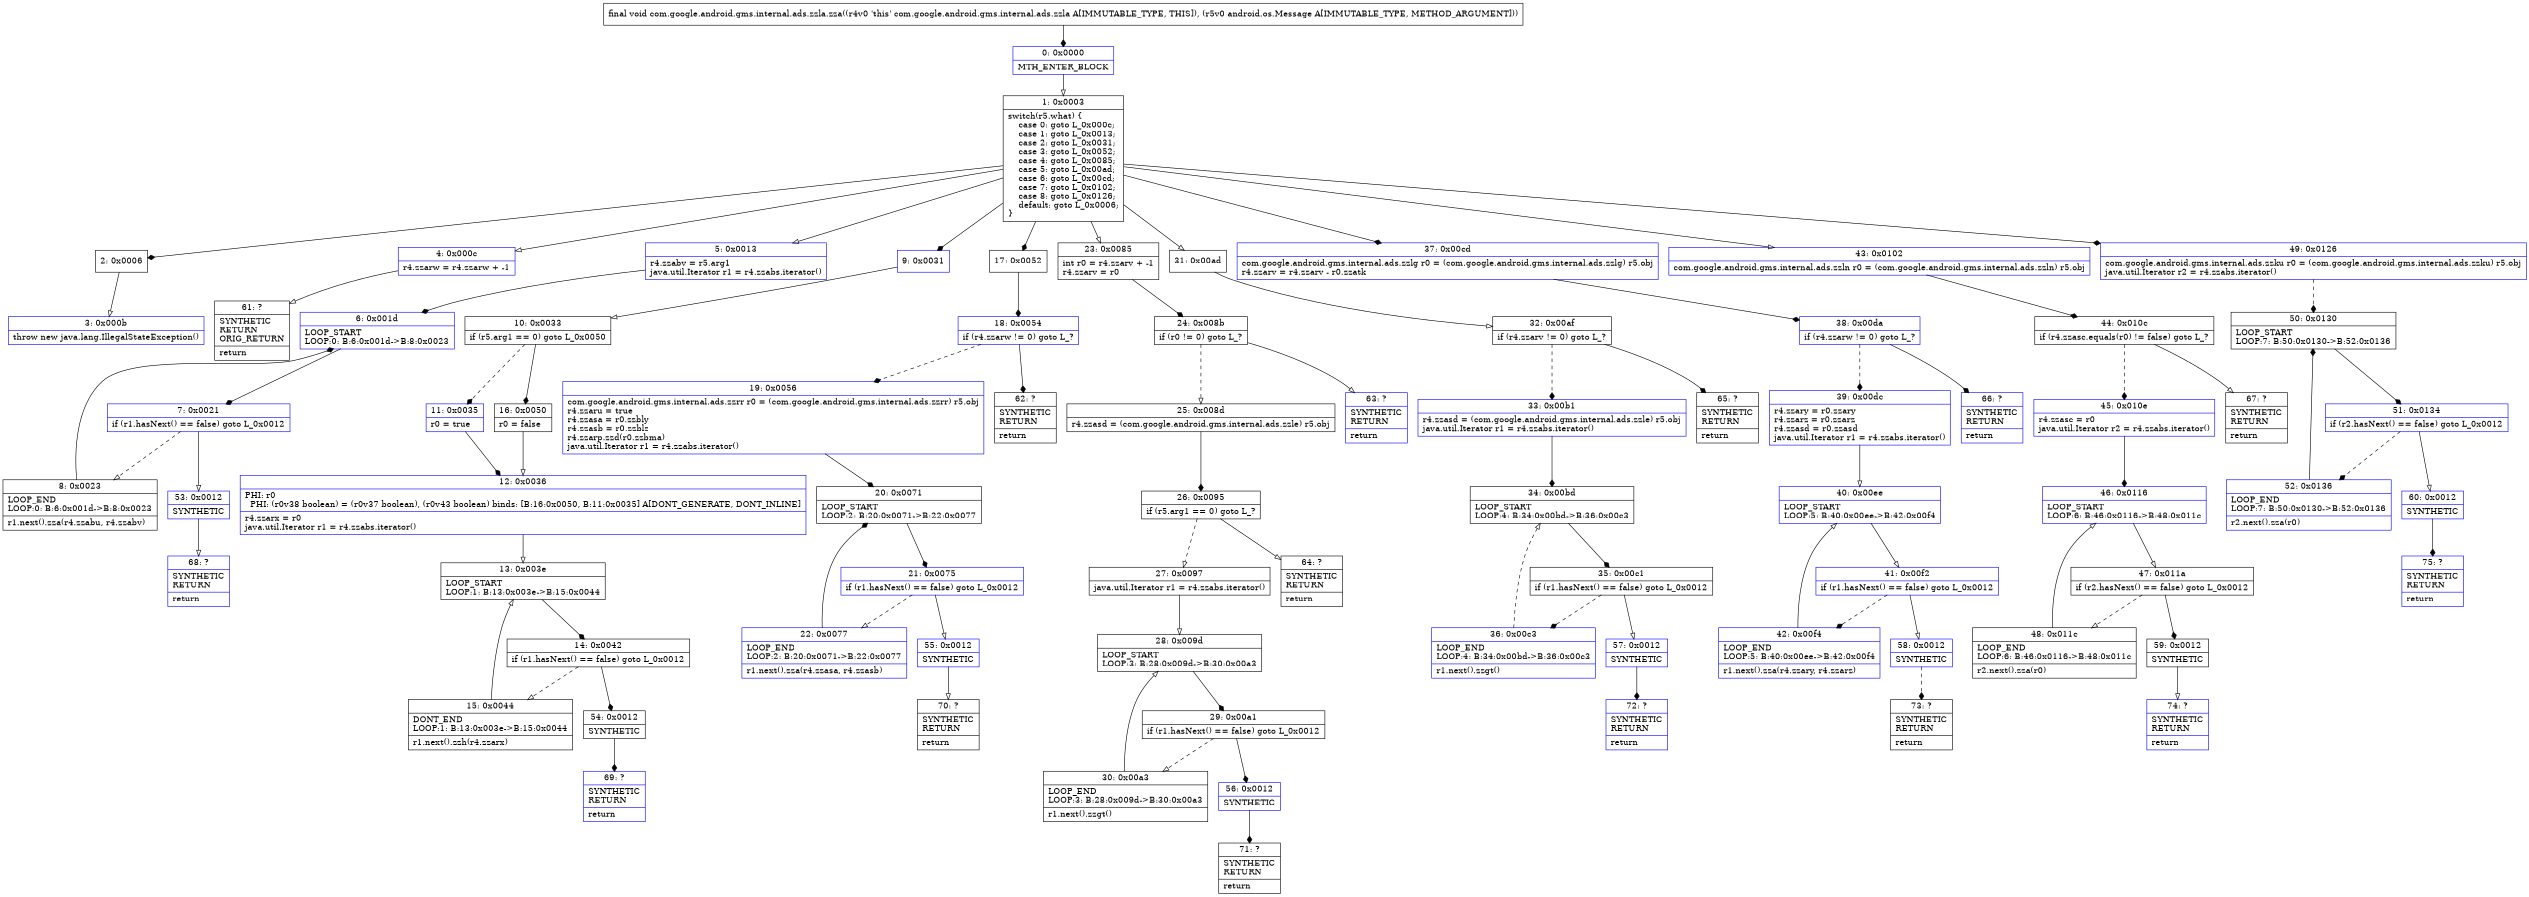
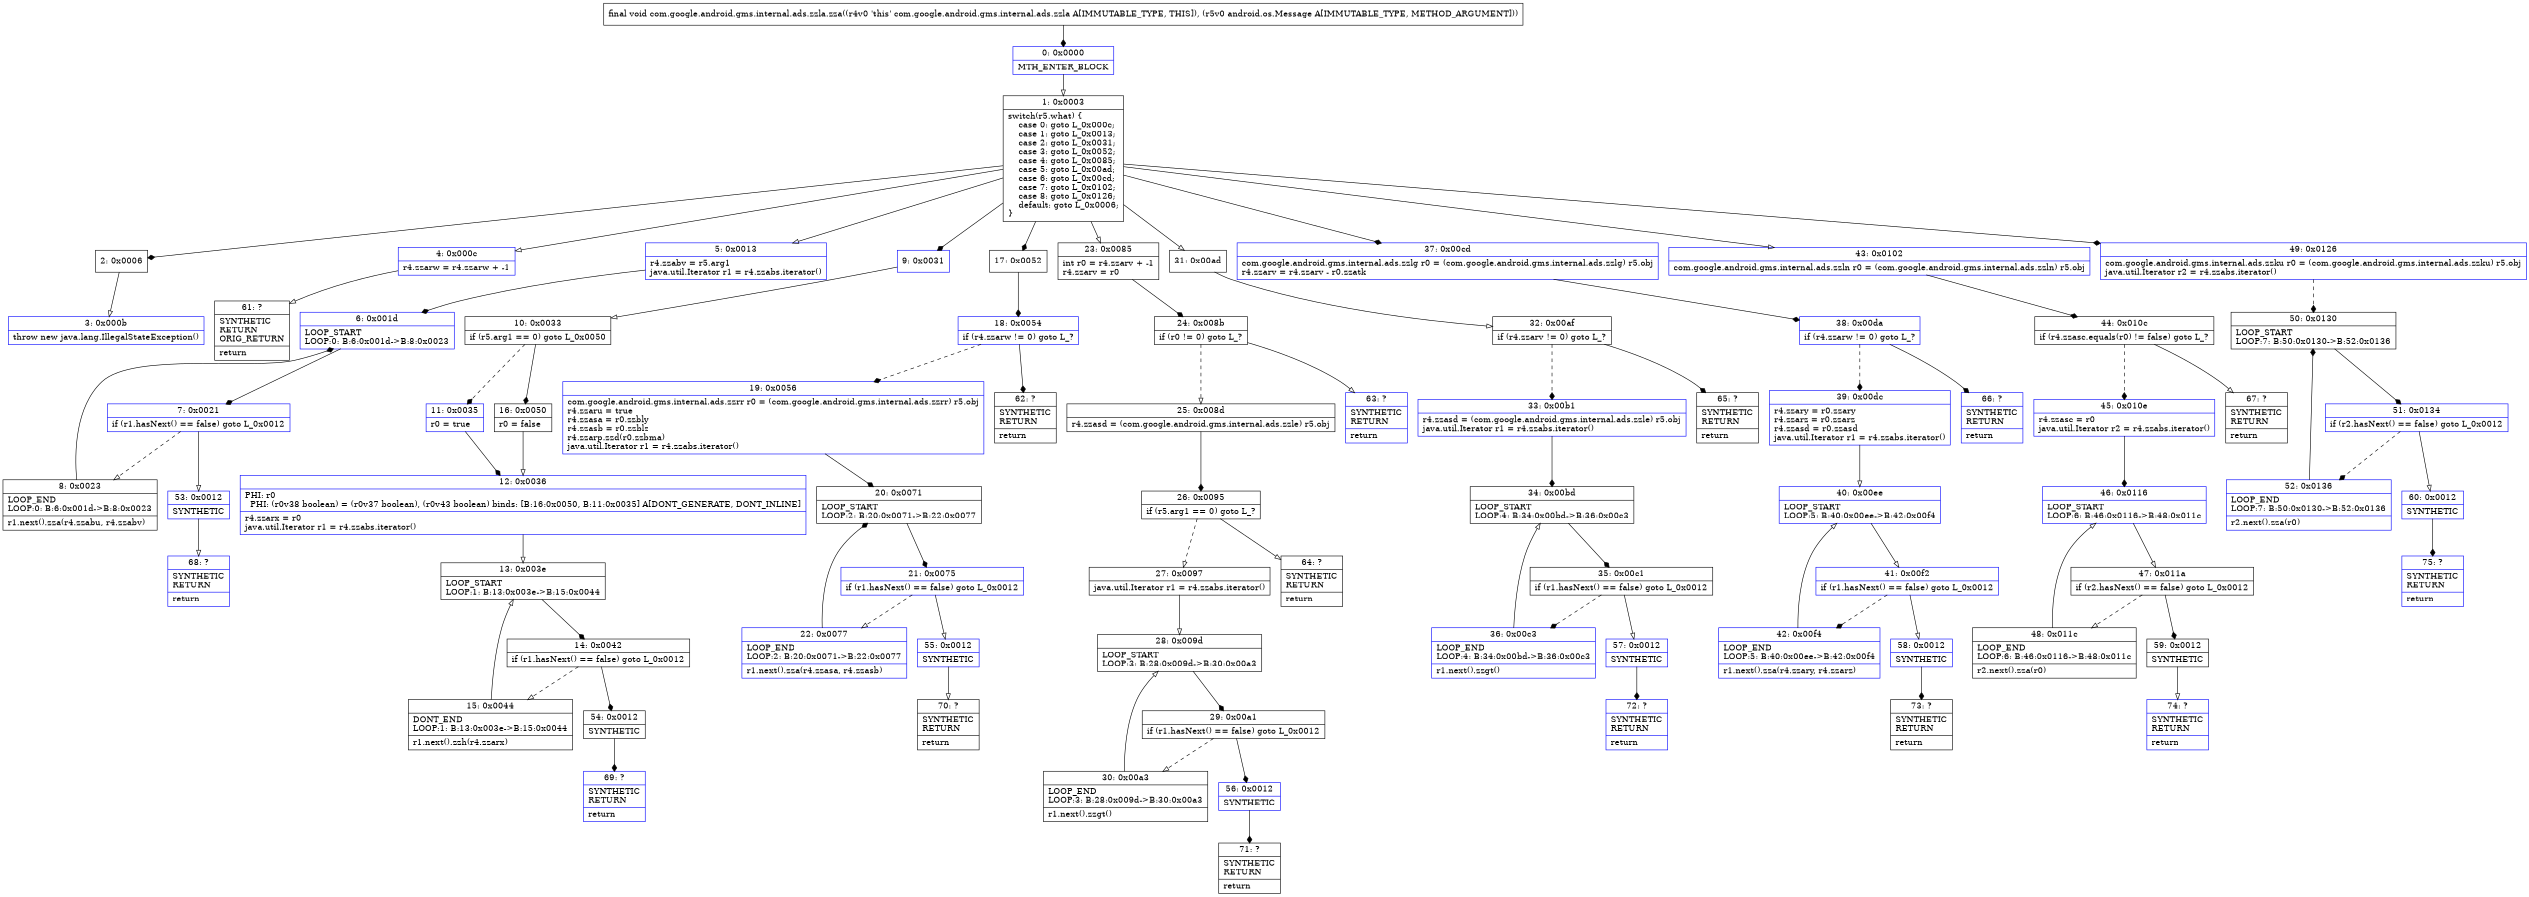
(1520, 577) -> (1520, 577)
(1922, 680) -> (1922, 680)
